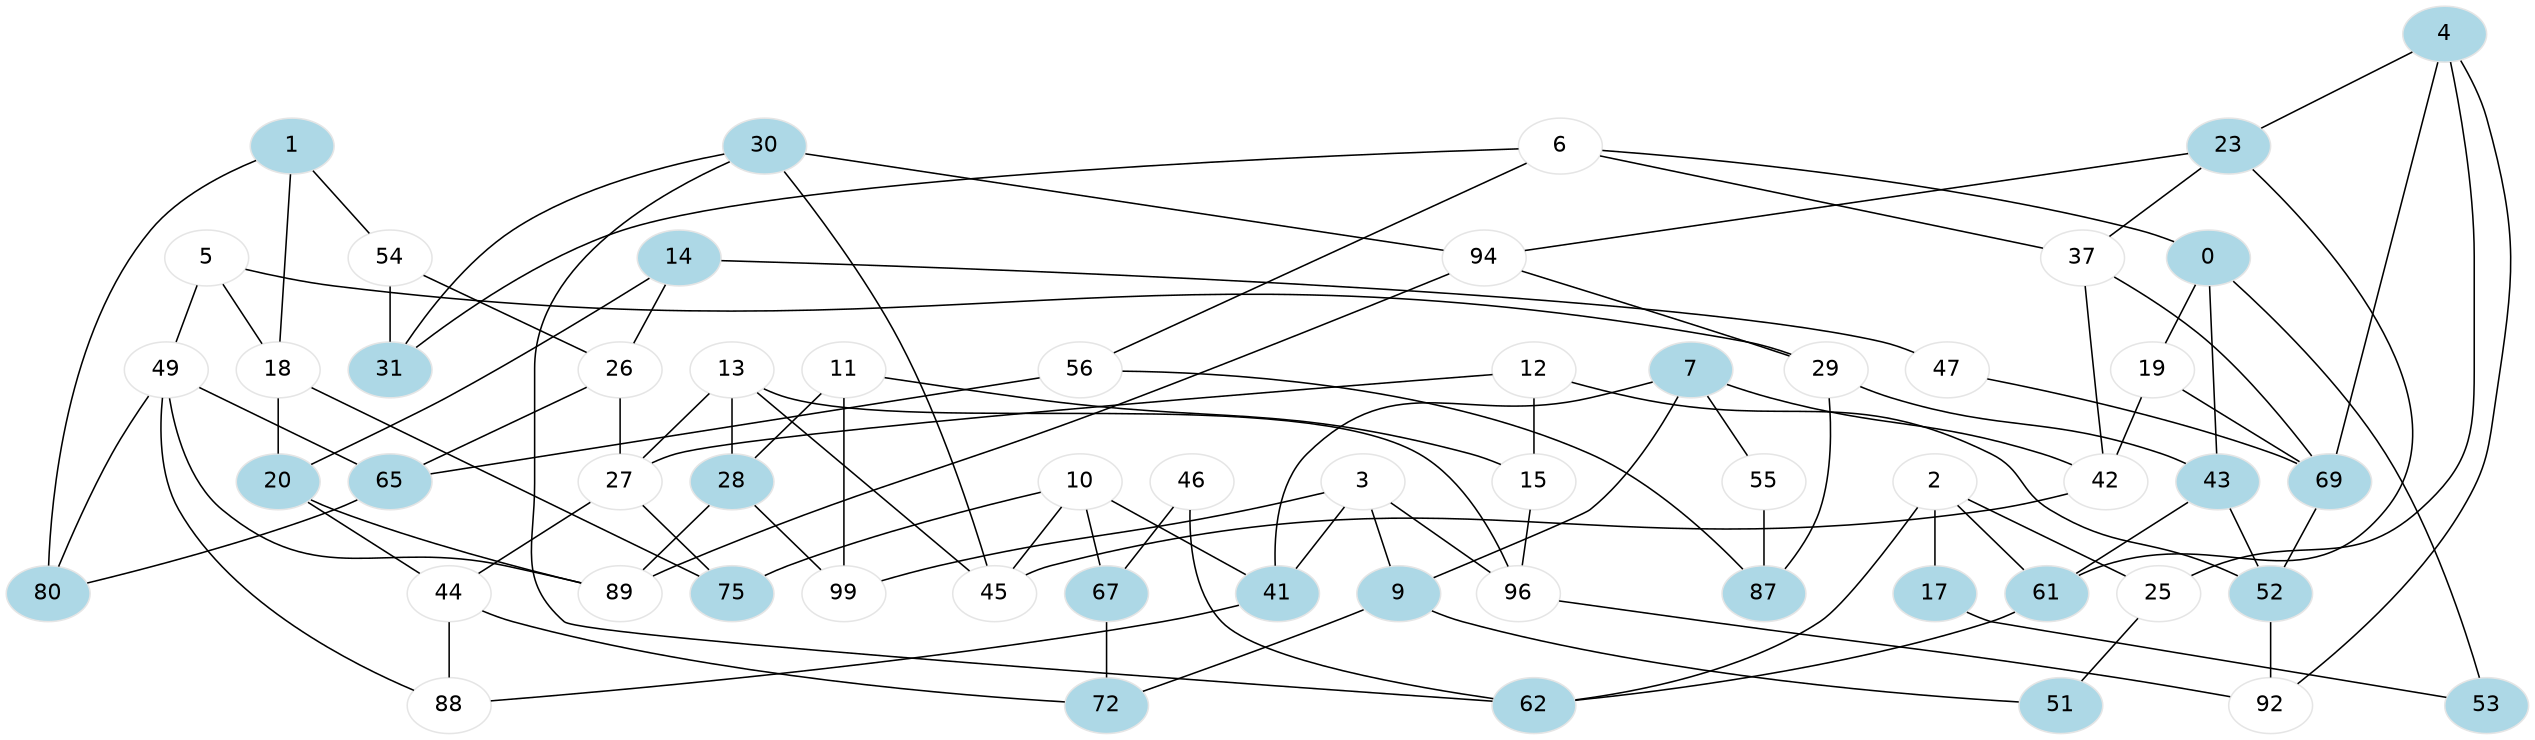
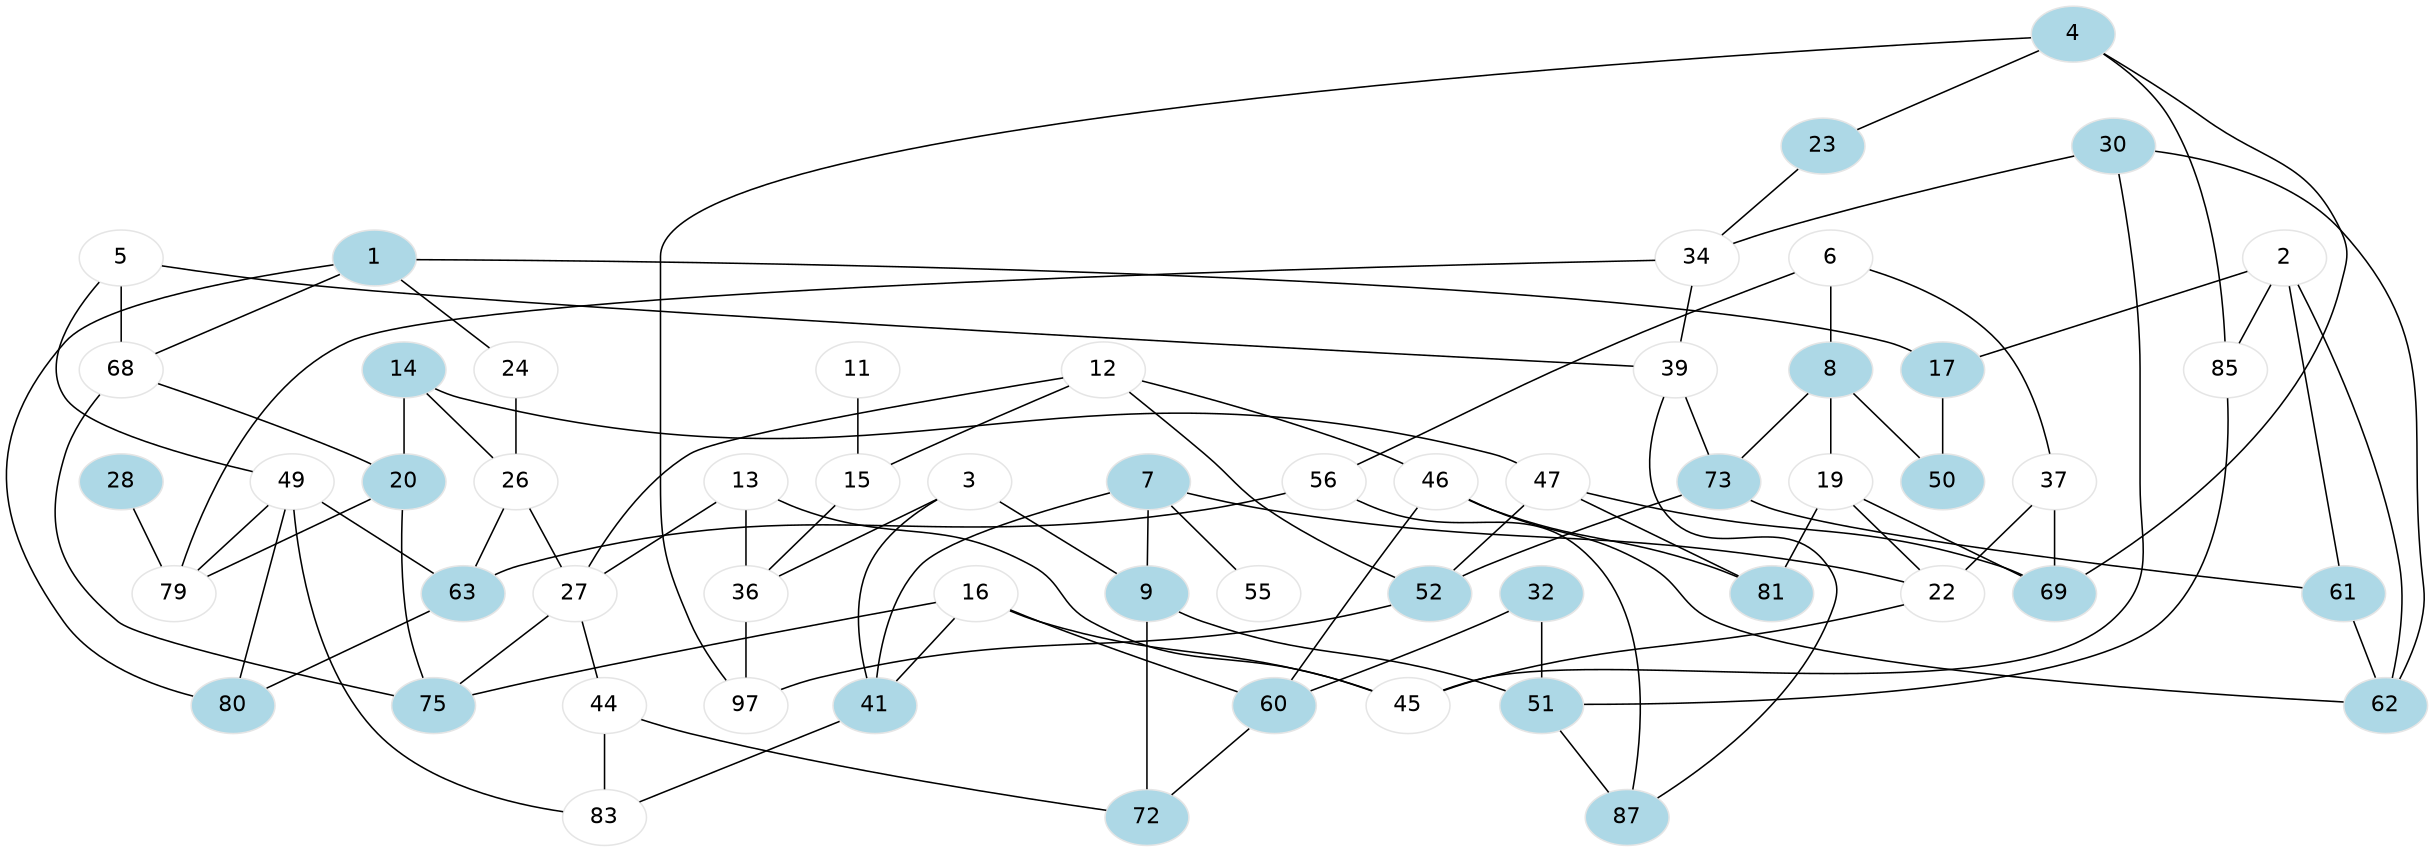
(2155, 202) -> none
(390, 258) -> (516, 370)
(1484, 258) -> (1697, 258)
(2208, 258) -> (1831, 370)
none -> (1279, 281)
(278, 370) -> (121, 370)
(390, 370) -> none
(1826, 370) -> (1675, 370)
none -> (1235, 406)
(732, 416) -> none
(788, 426) -> none
(2409, 461) -> none
(390, 482) -> (463, 594)
(1080, 482) -> (976, 594)
(2106, 482) -> (1943, 594)
(2218, 482) -> (1719, 482)
(364, 538) -> (404, 595)
(1764, 538) -> (1584, 762)
(2300, 538) -> (1482, 544)
(620, 594) -> (174, 594)
(844, 594) -> none
(1107, 594) -> (1274, 706)
(1518, 594) -> (746, 594)
none -> (1542, 594)
none -> (1772, 594)
(2159, 594) -> (2226, 370)
(449, 706) -> (605, 817)
(2271, 706) -> (746, 706)
(2487, 706) -> (1943, 482)
